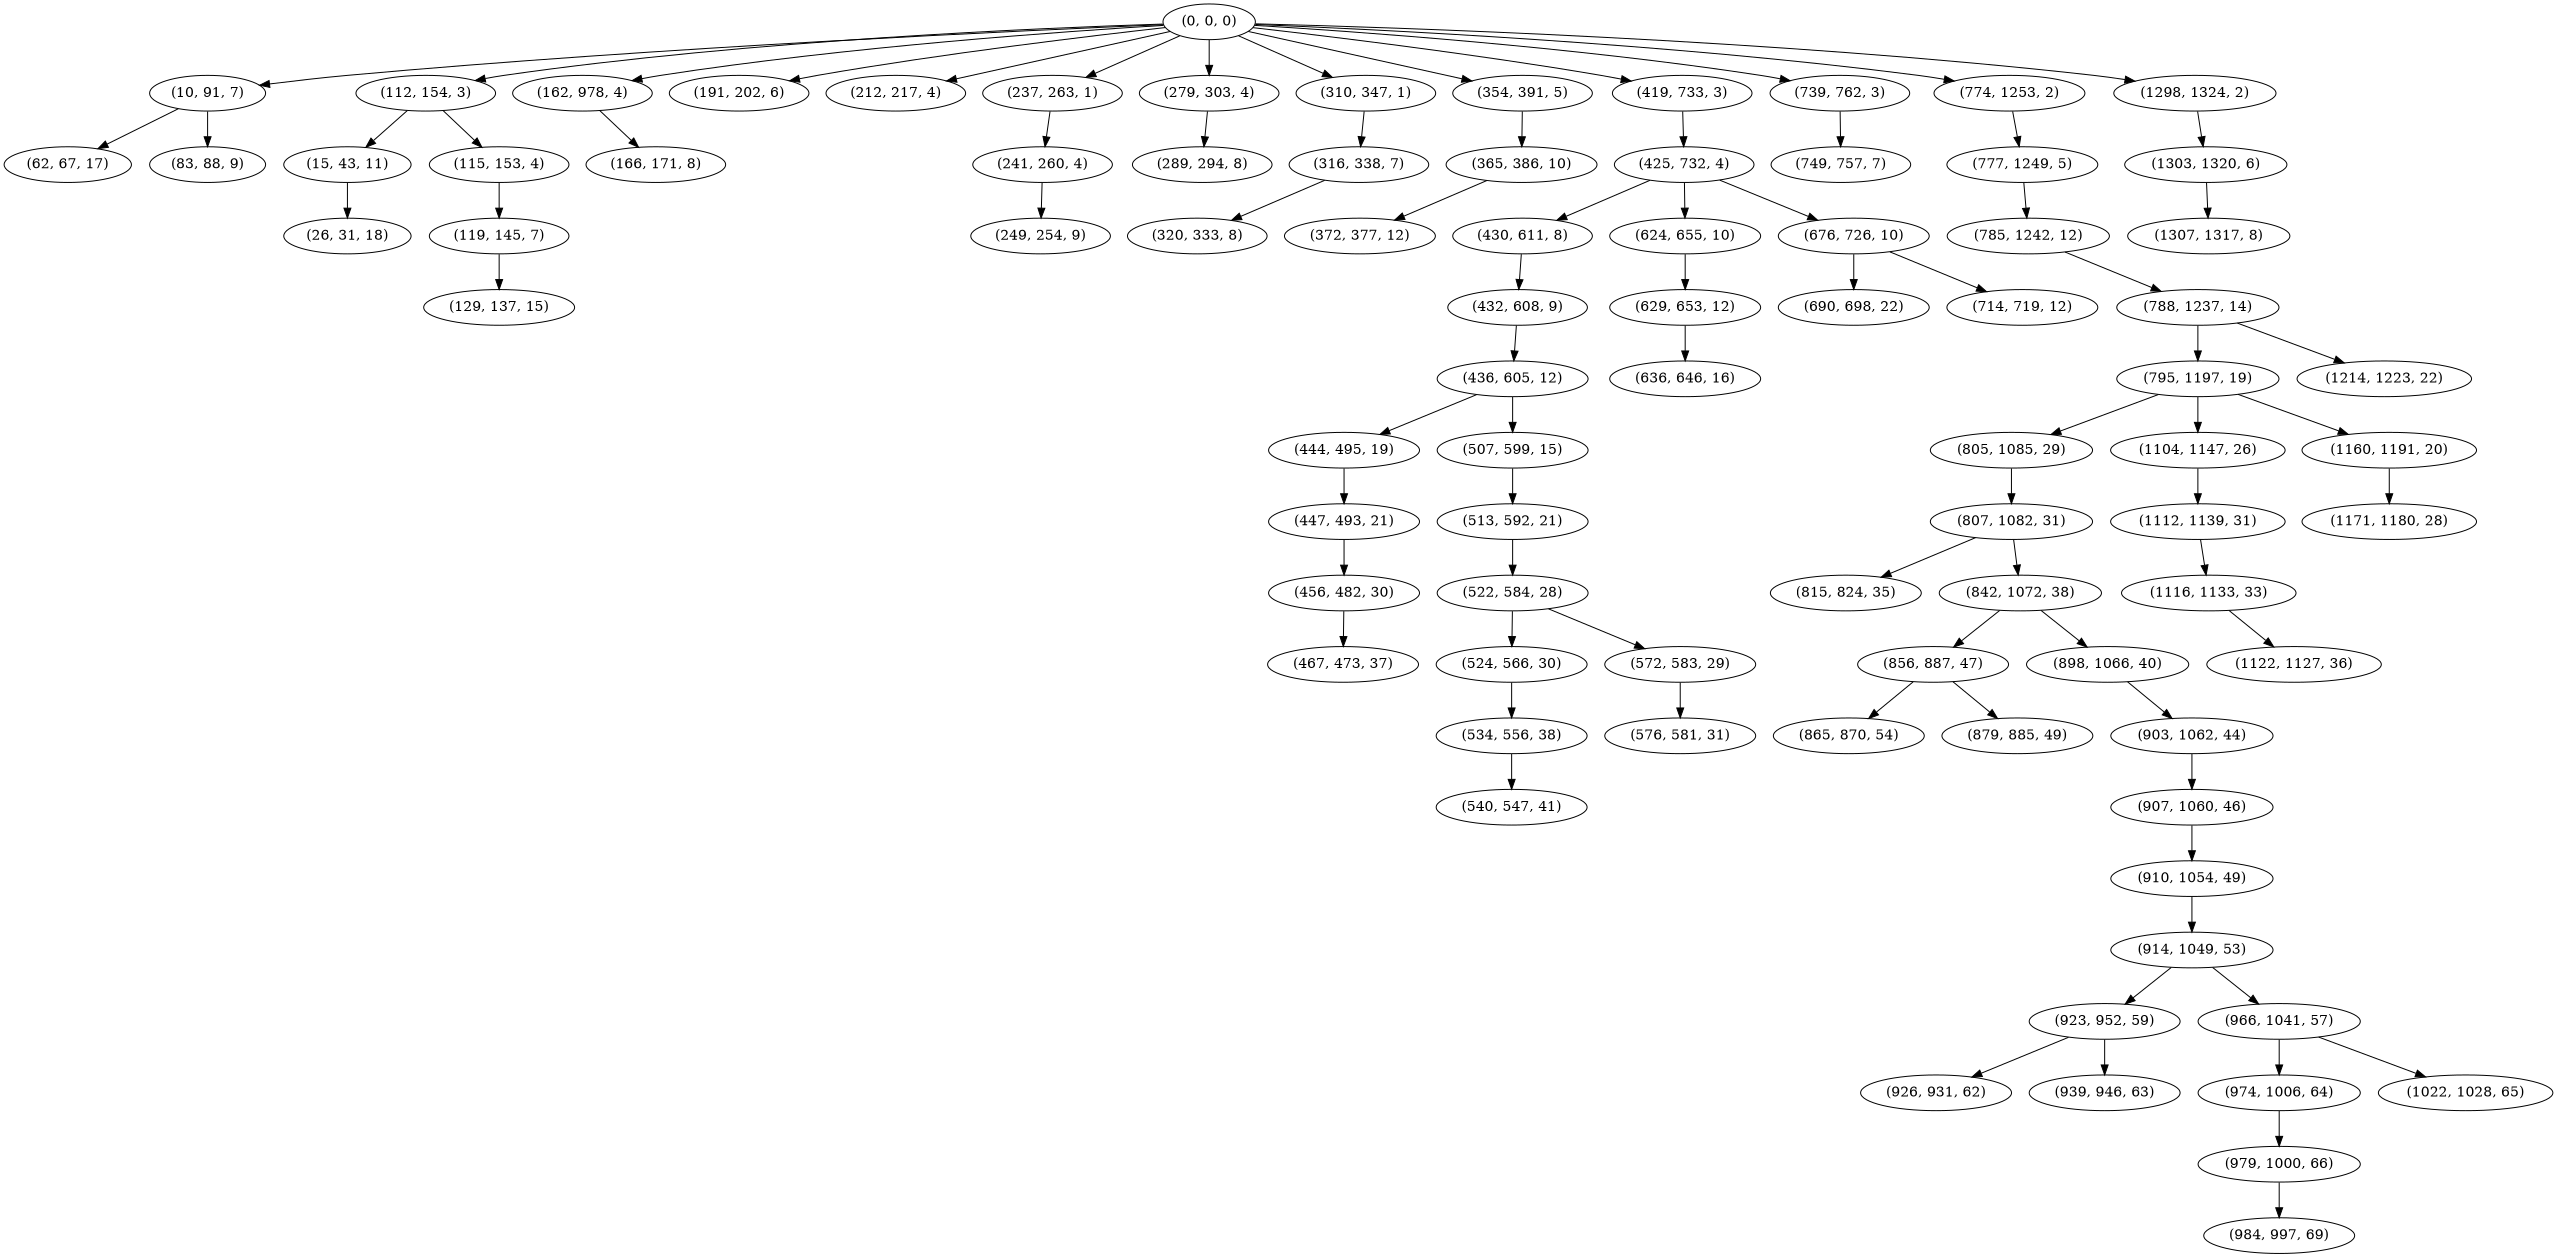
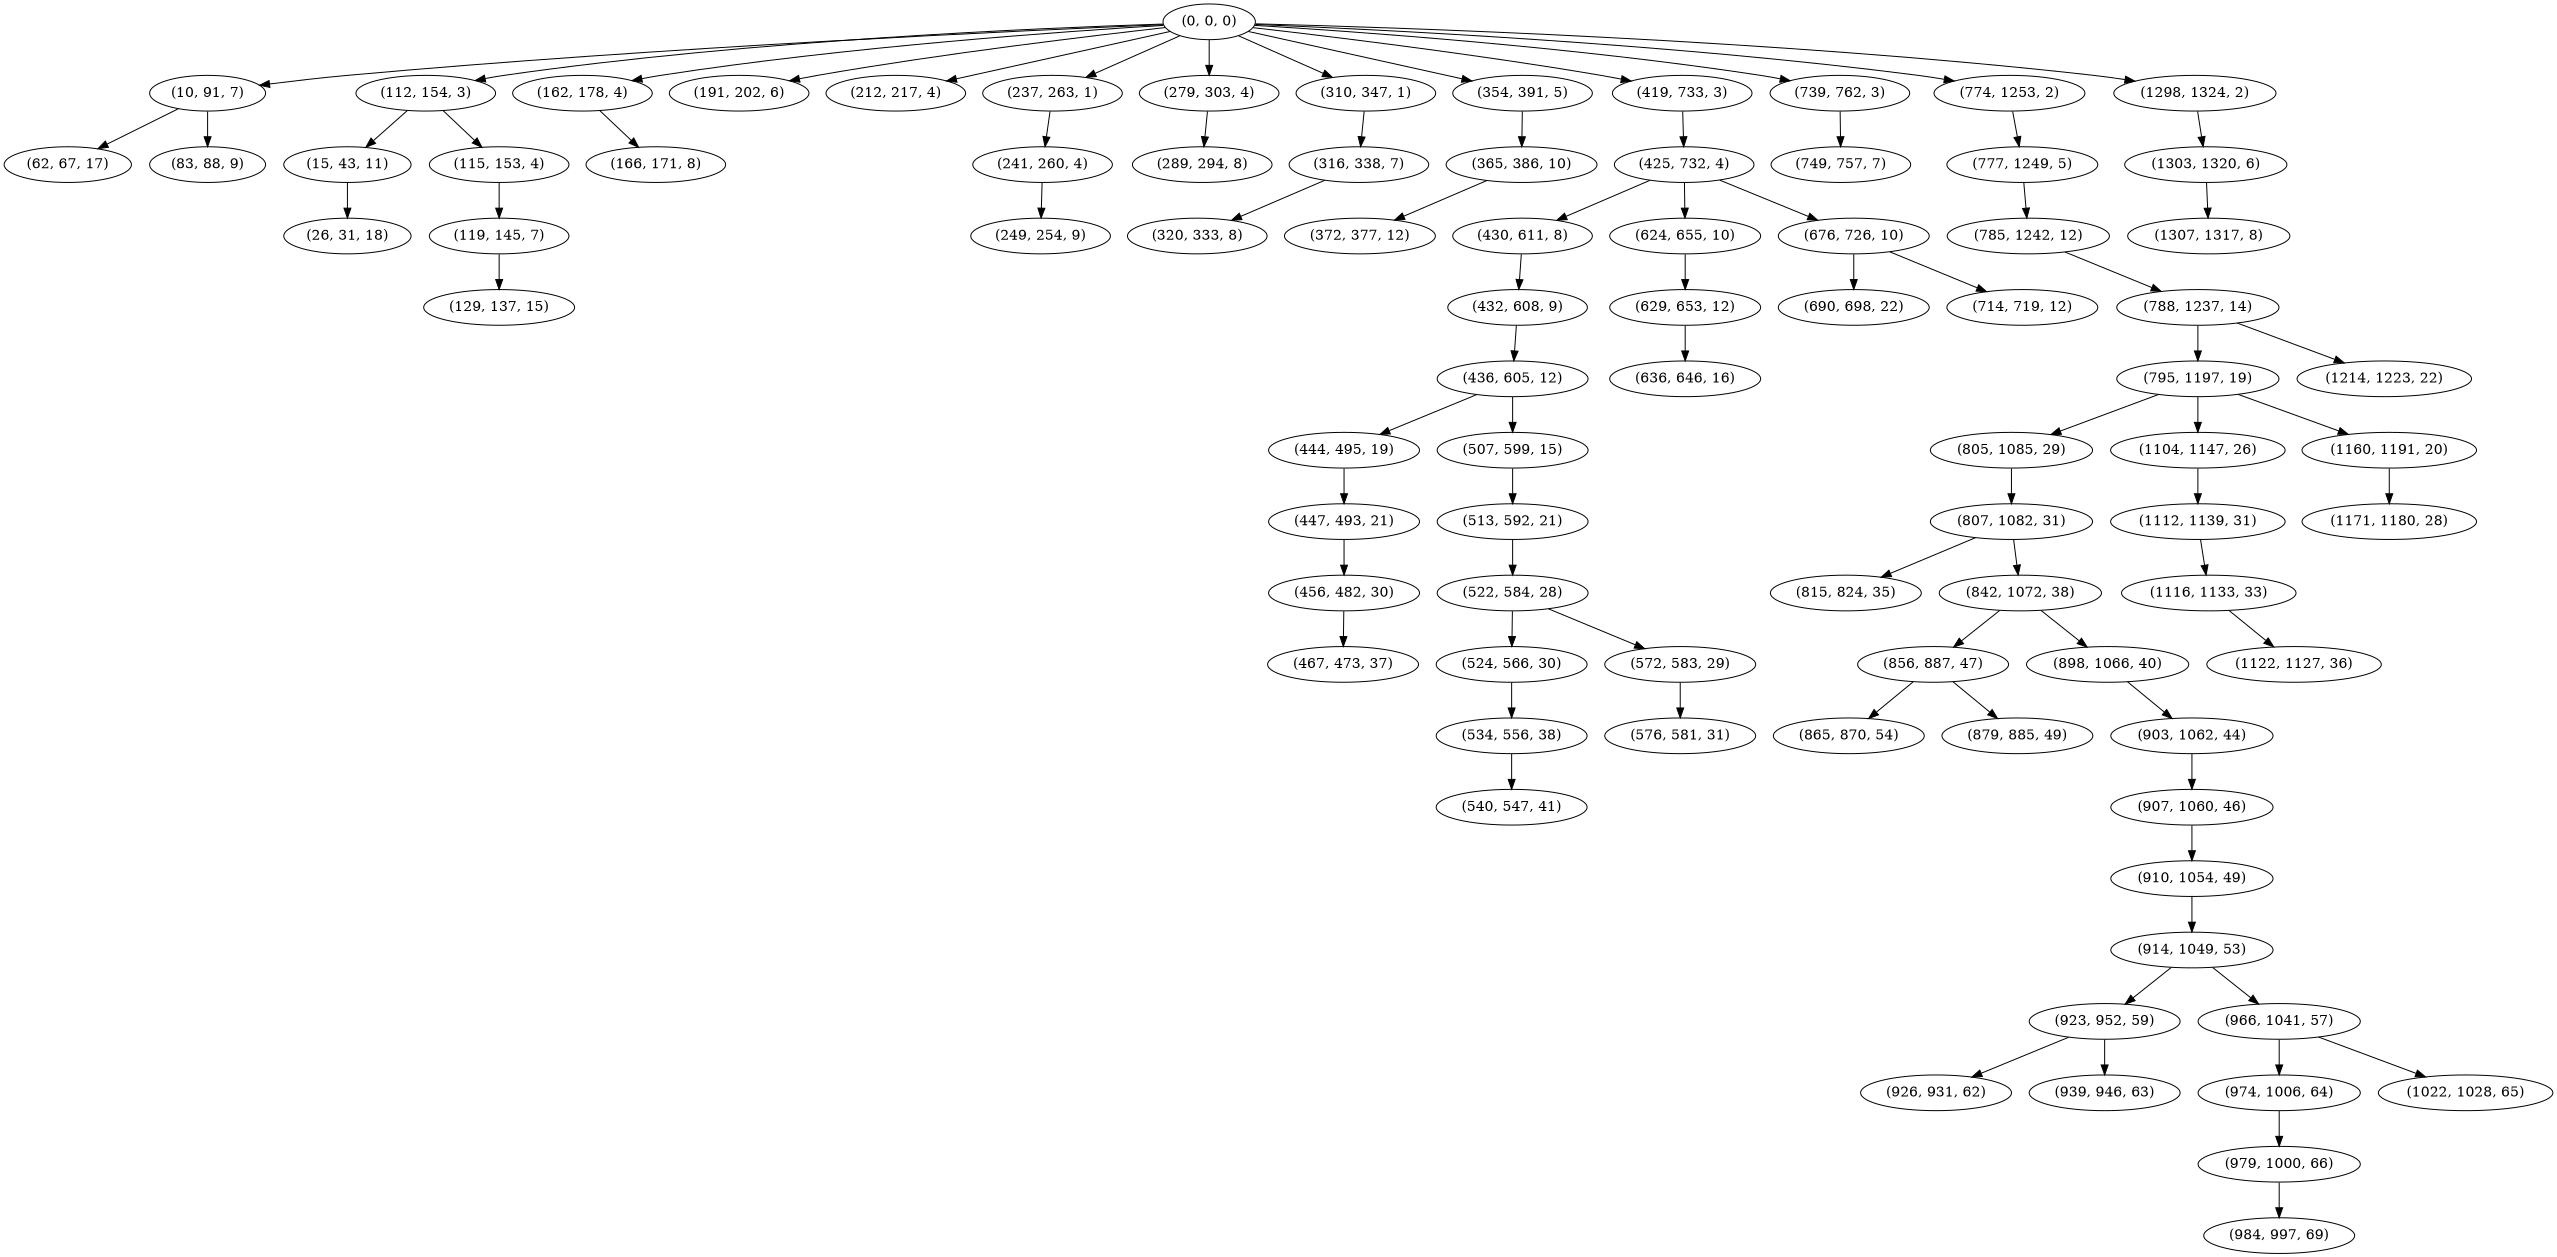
(582, 93) -> (582, 93)
